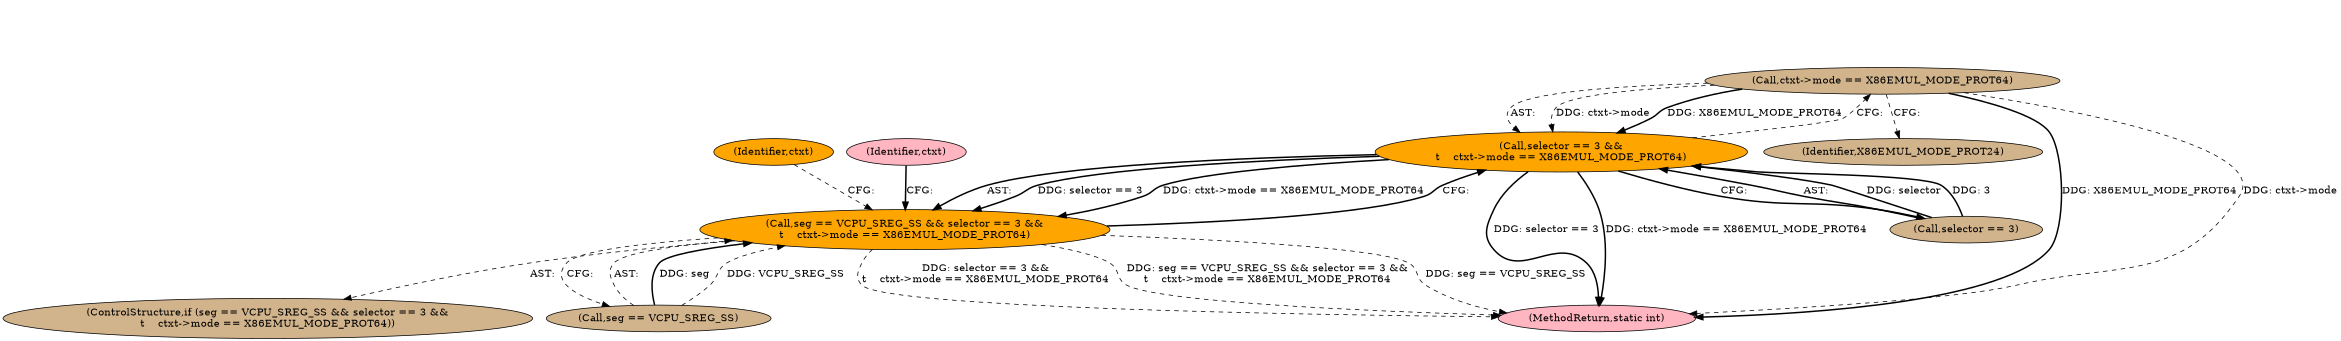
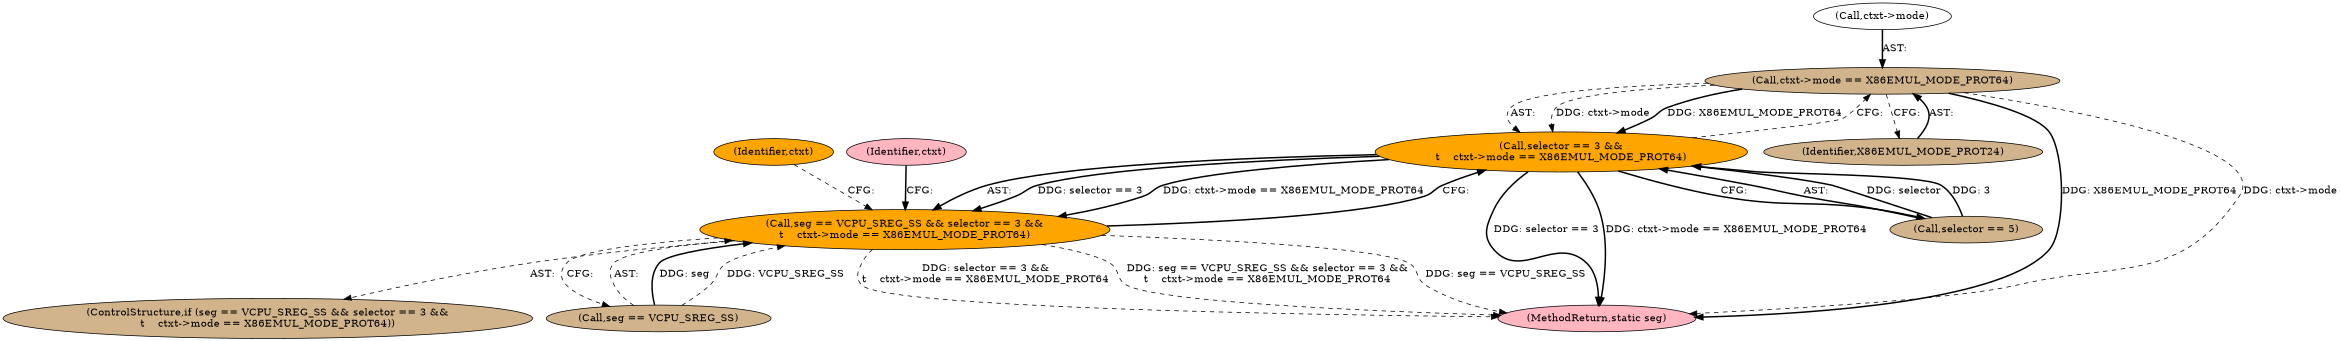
none -> (1882, 16)
none -> (1929, 119)
(1966, 230) -> (1966, 230)
(1597, 318) -> (1597, 318)
